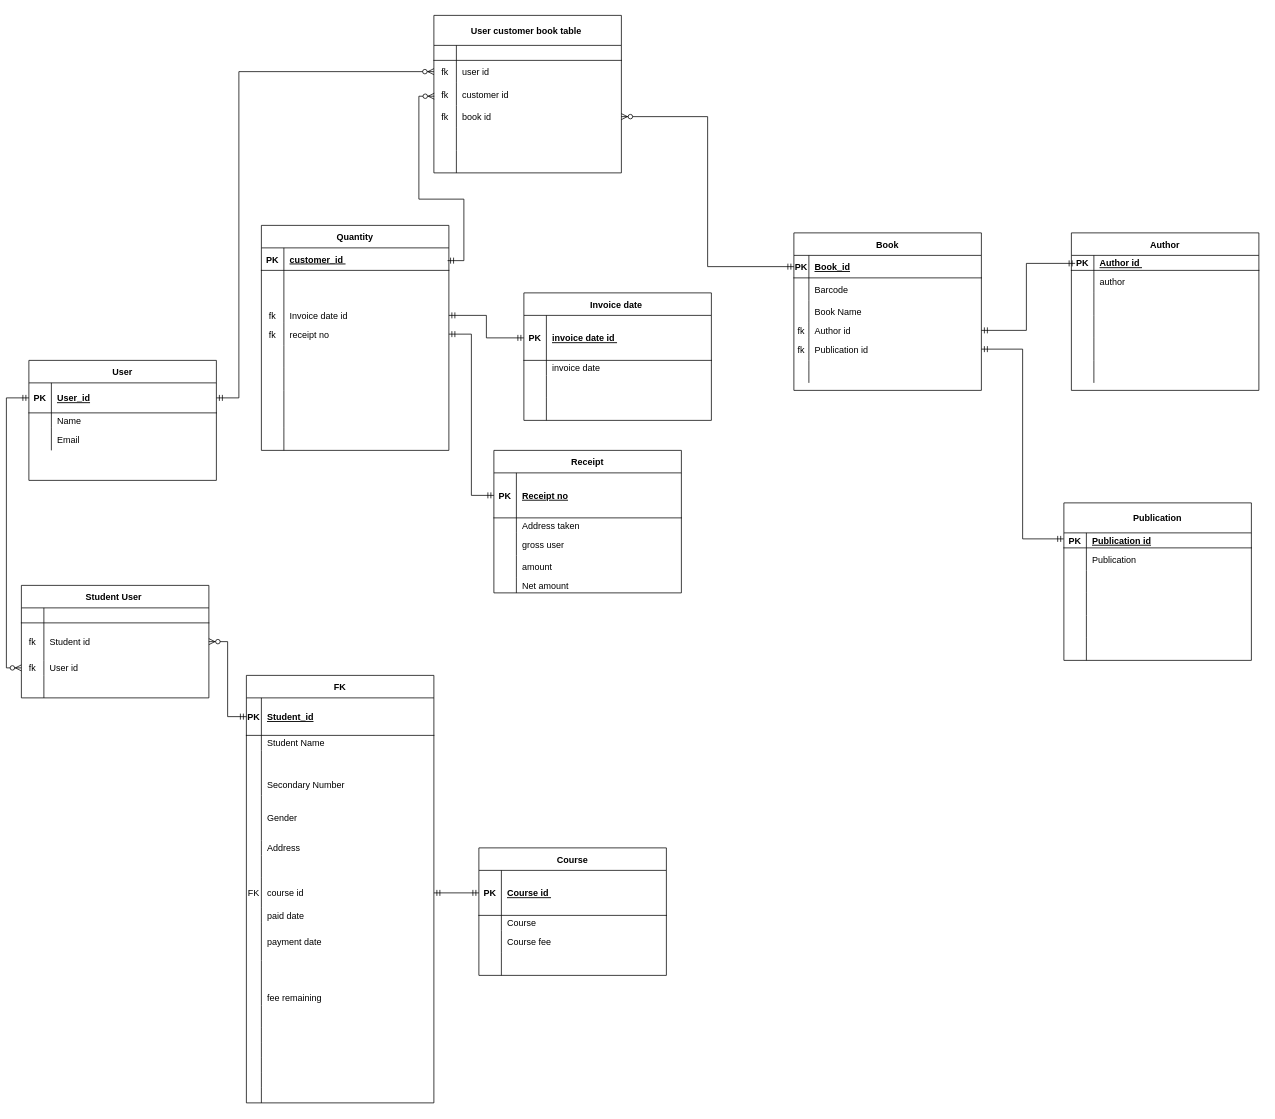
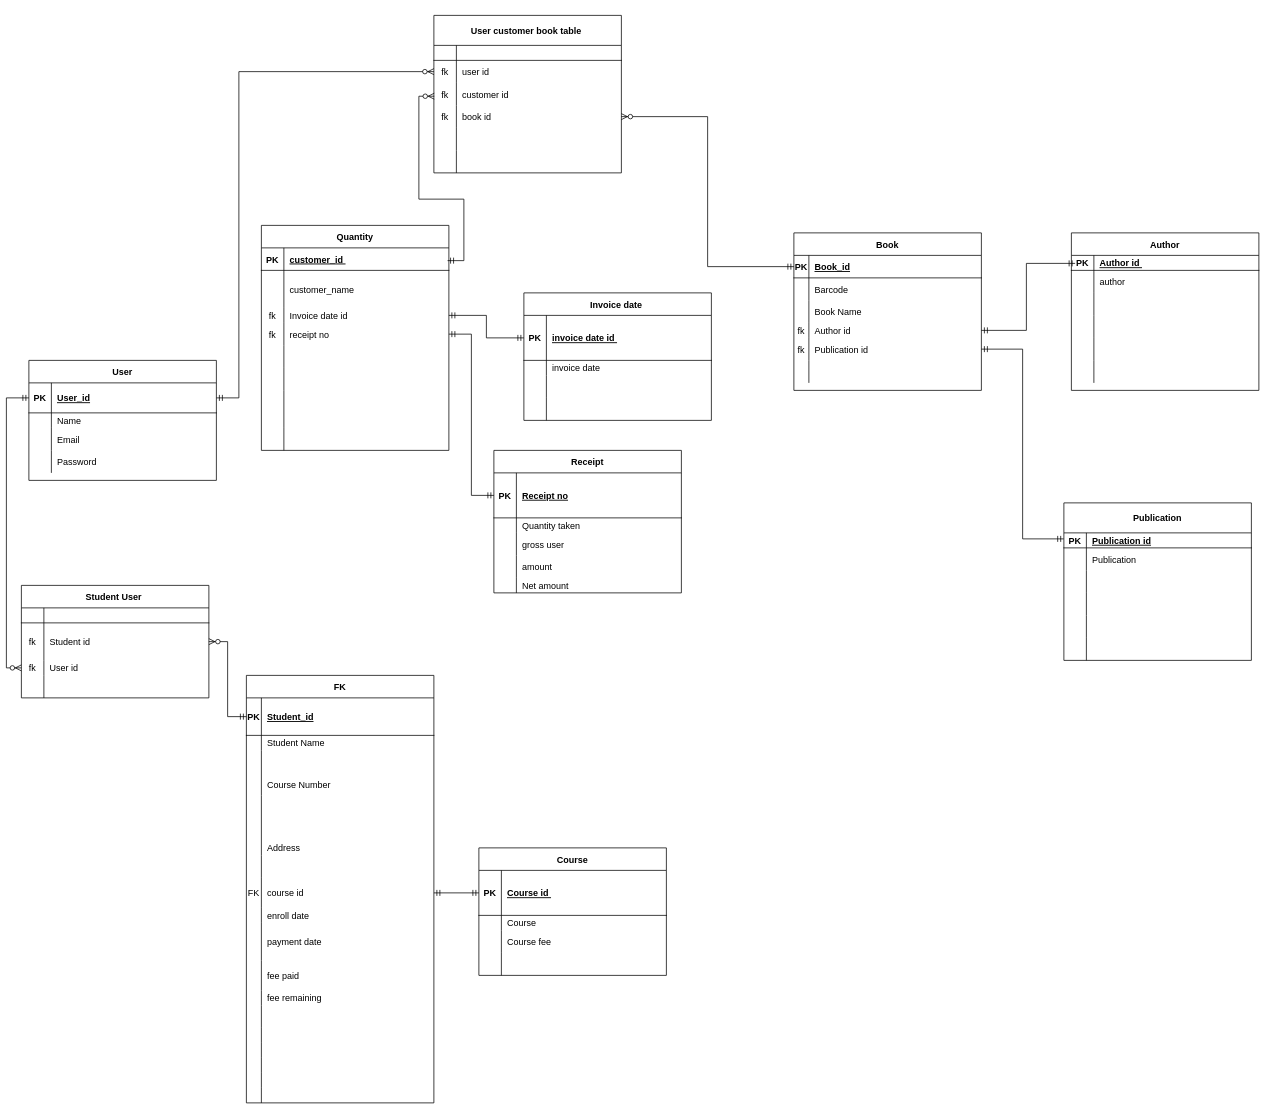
none -> (366, 289)
none -> (134, 462)
(554, 526) -> (555, 526)
(306, 785) -> (299, 785)
(348, 818) -> none
(287, 916) -> (291, 916)
none -> (348, 975)
